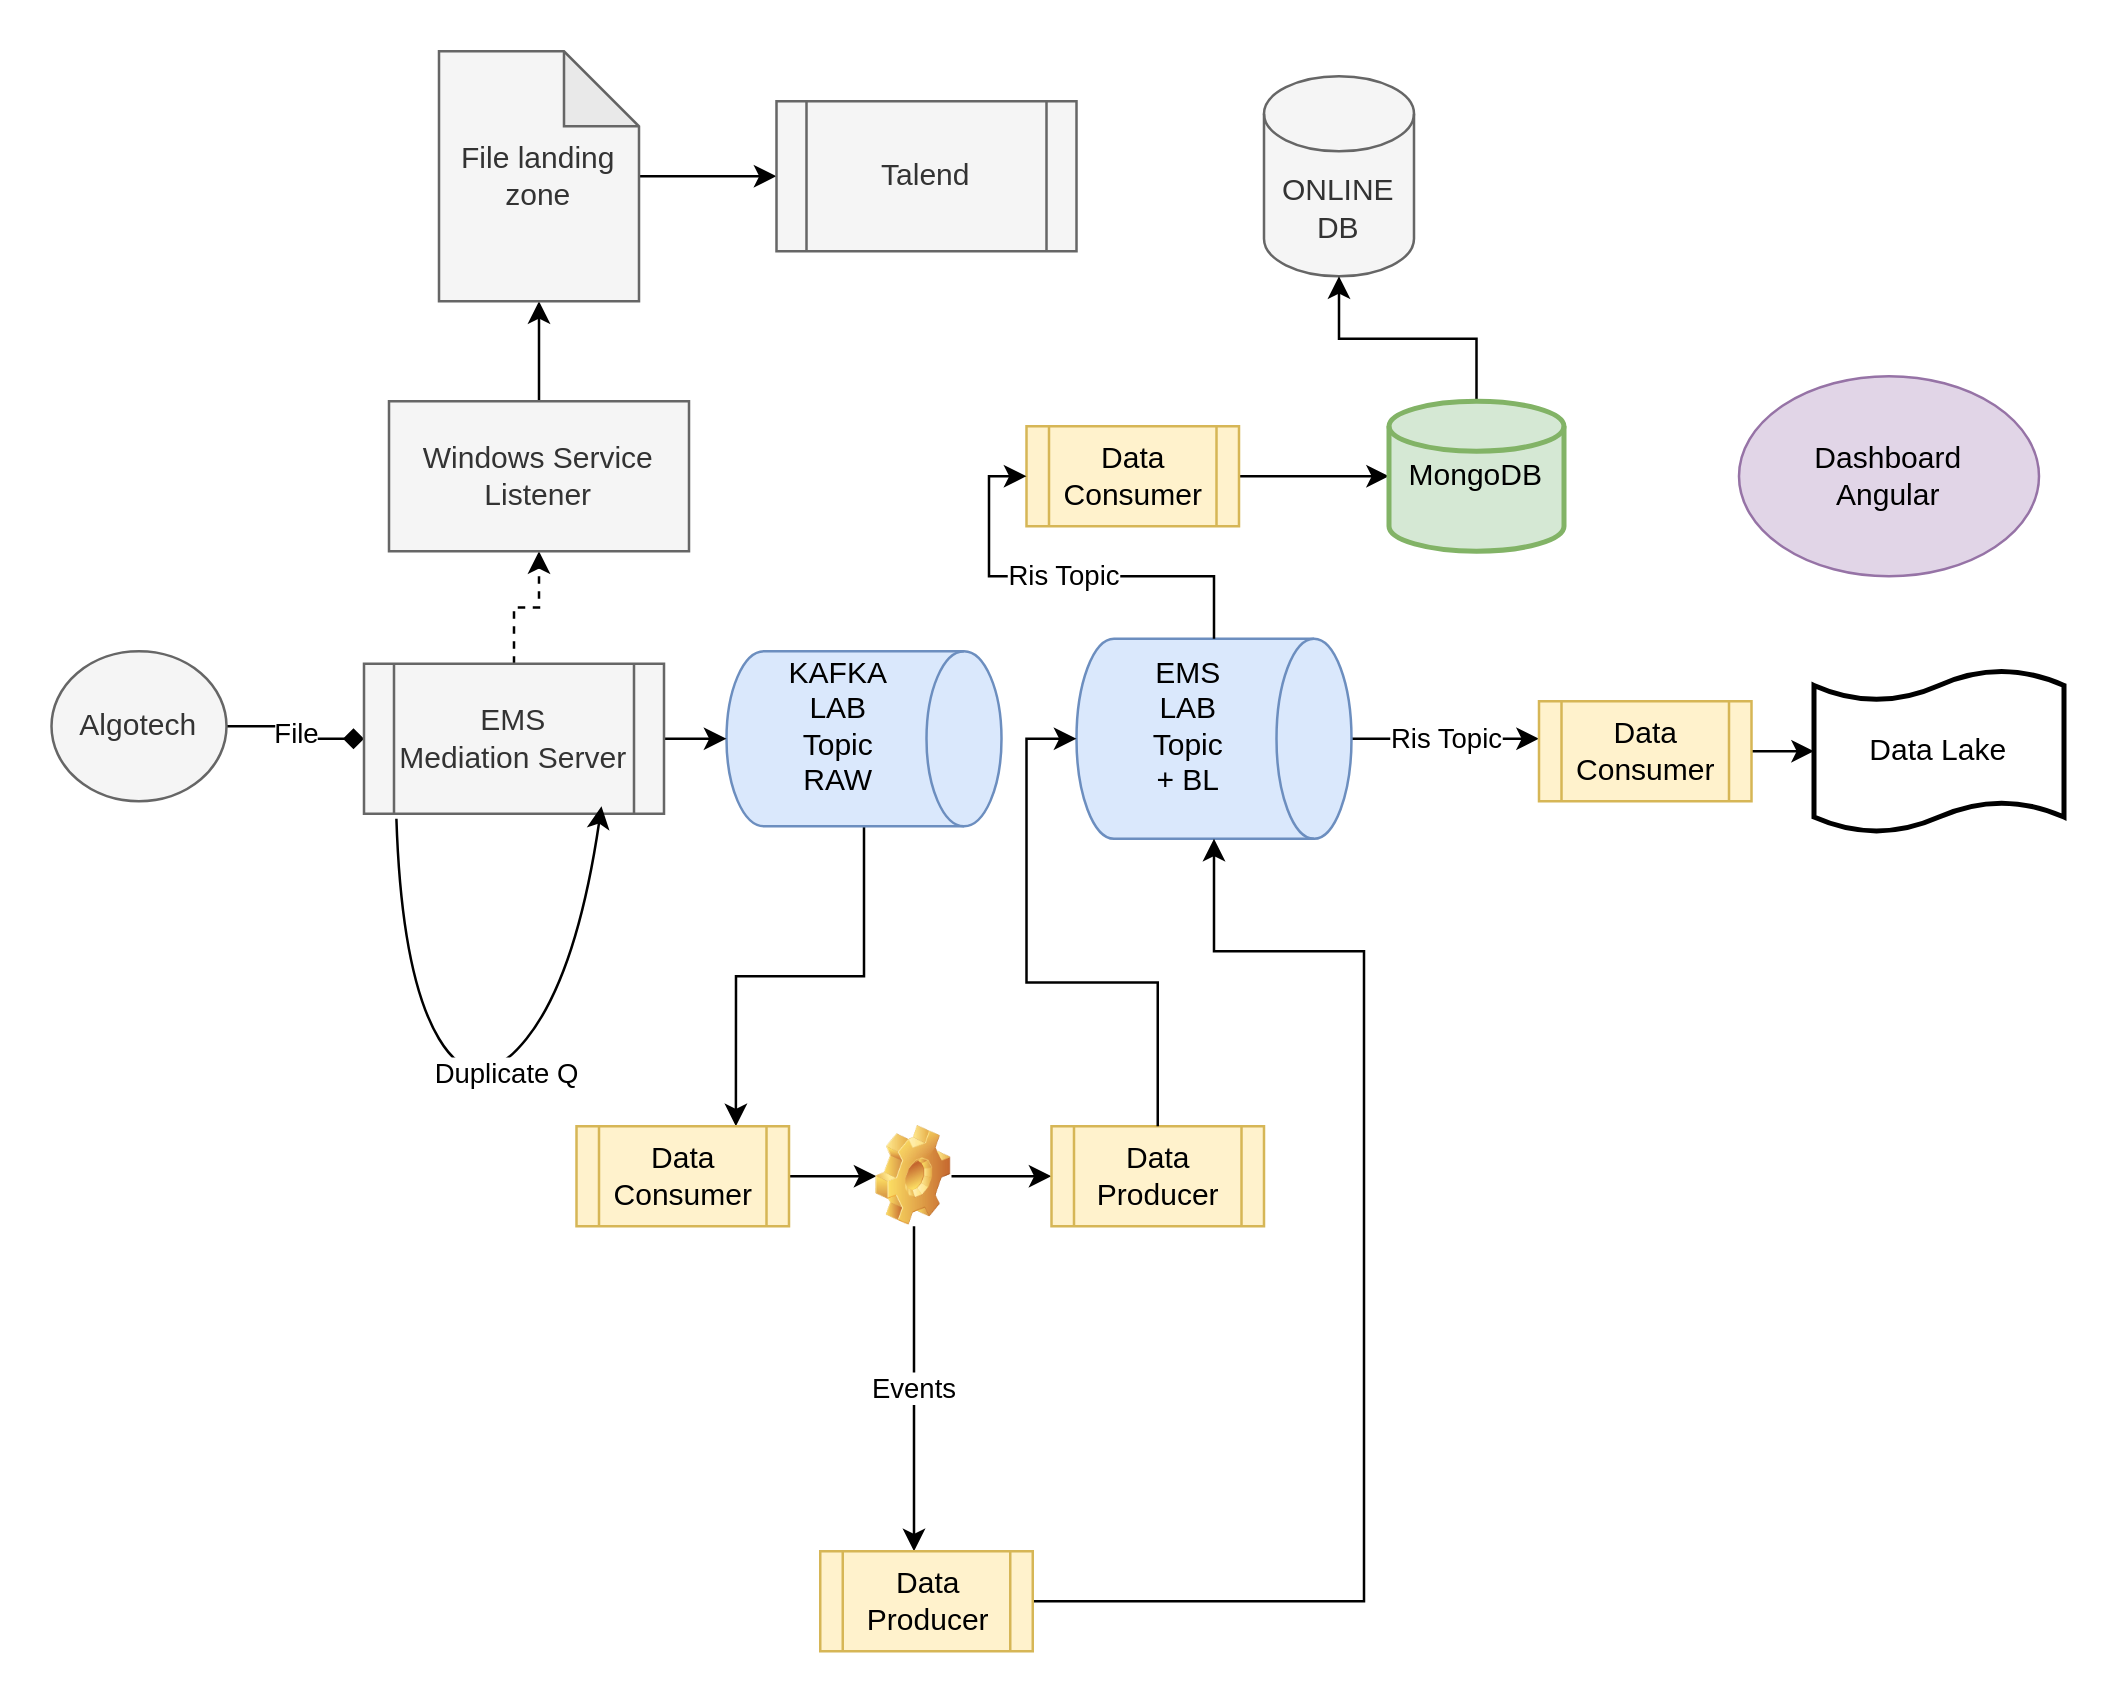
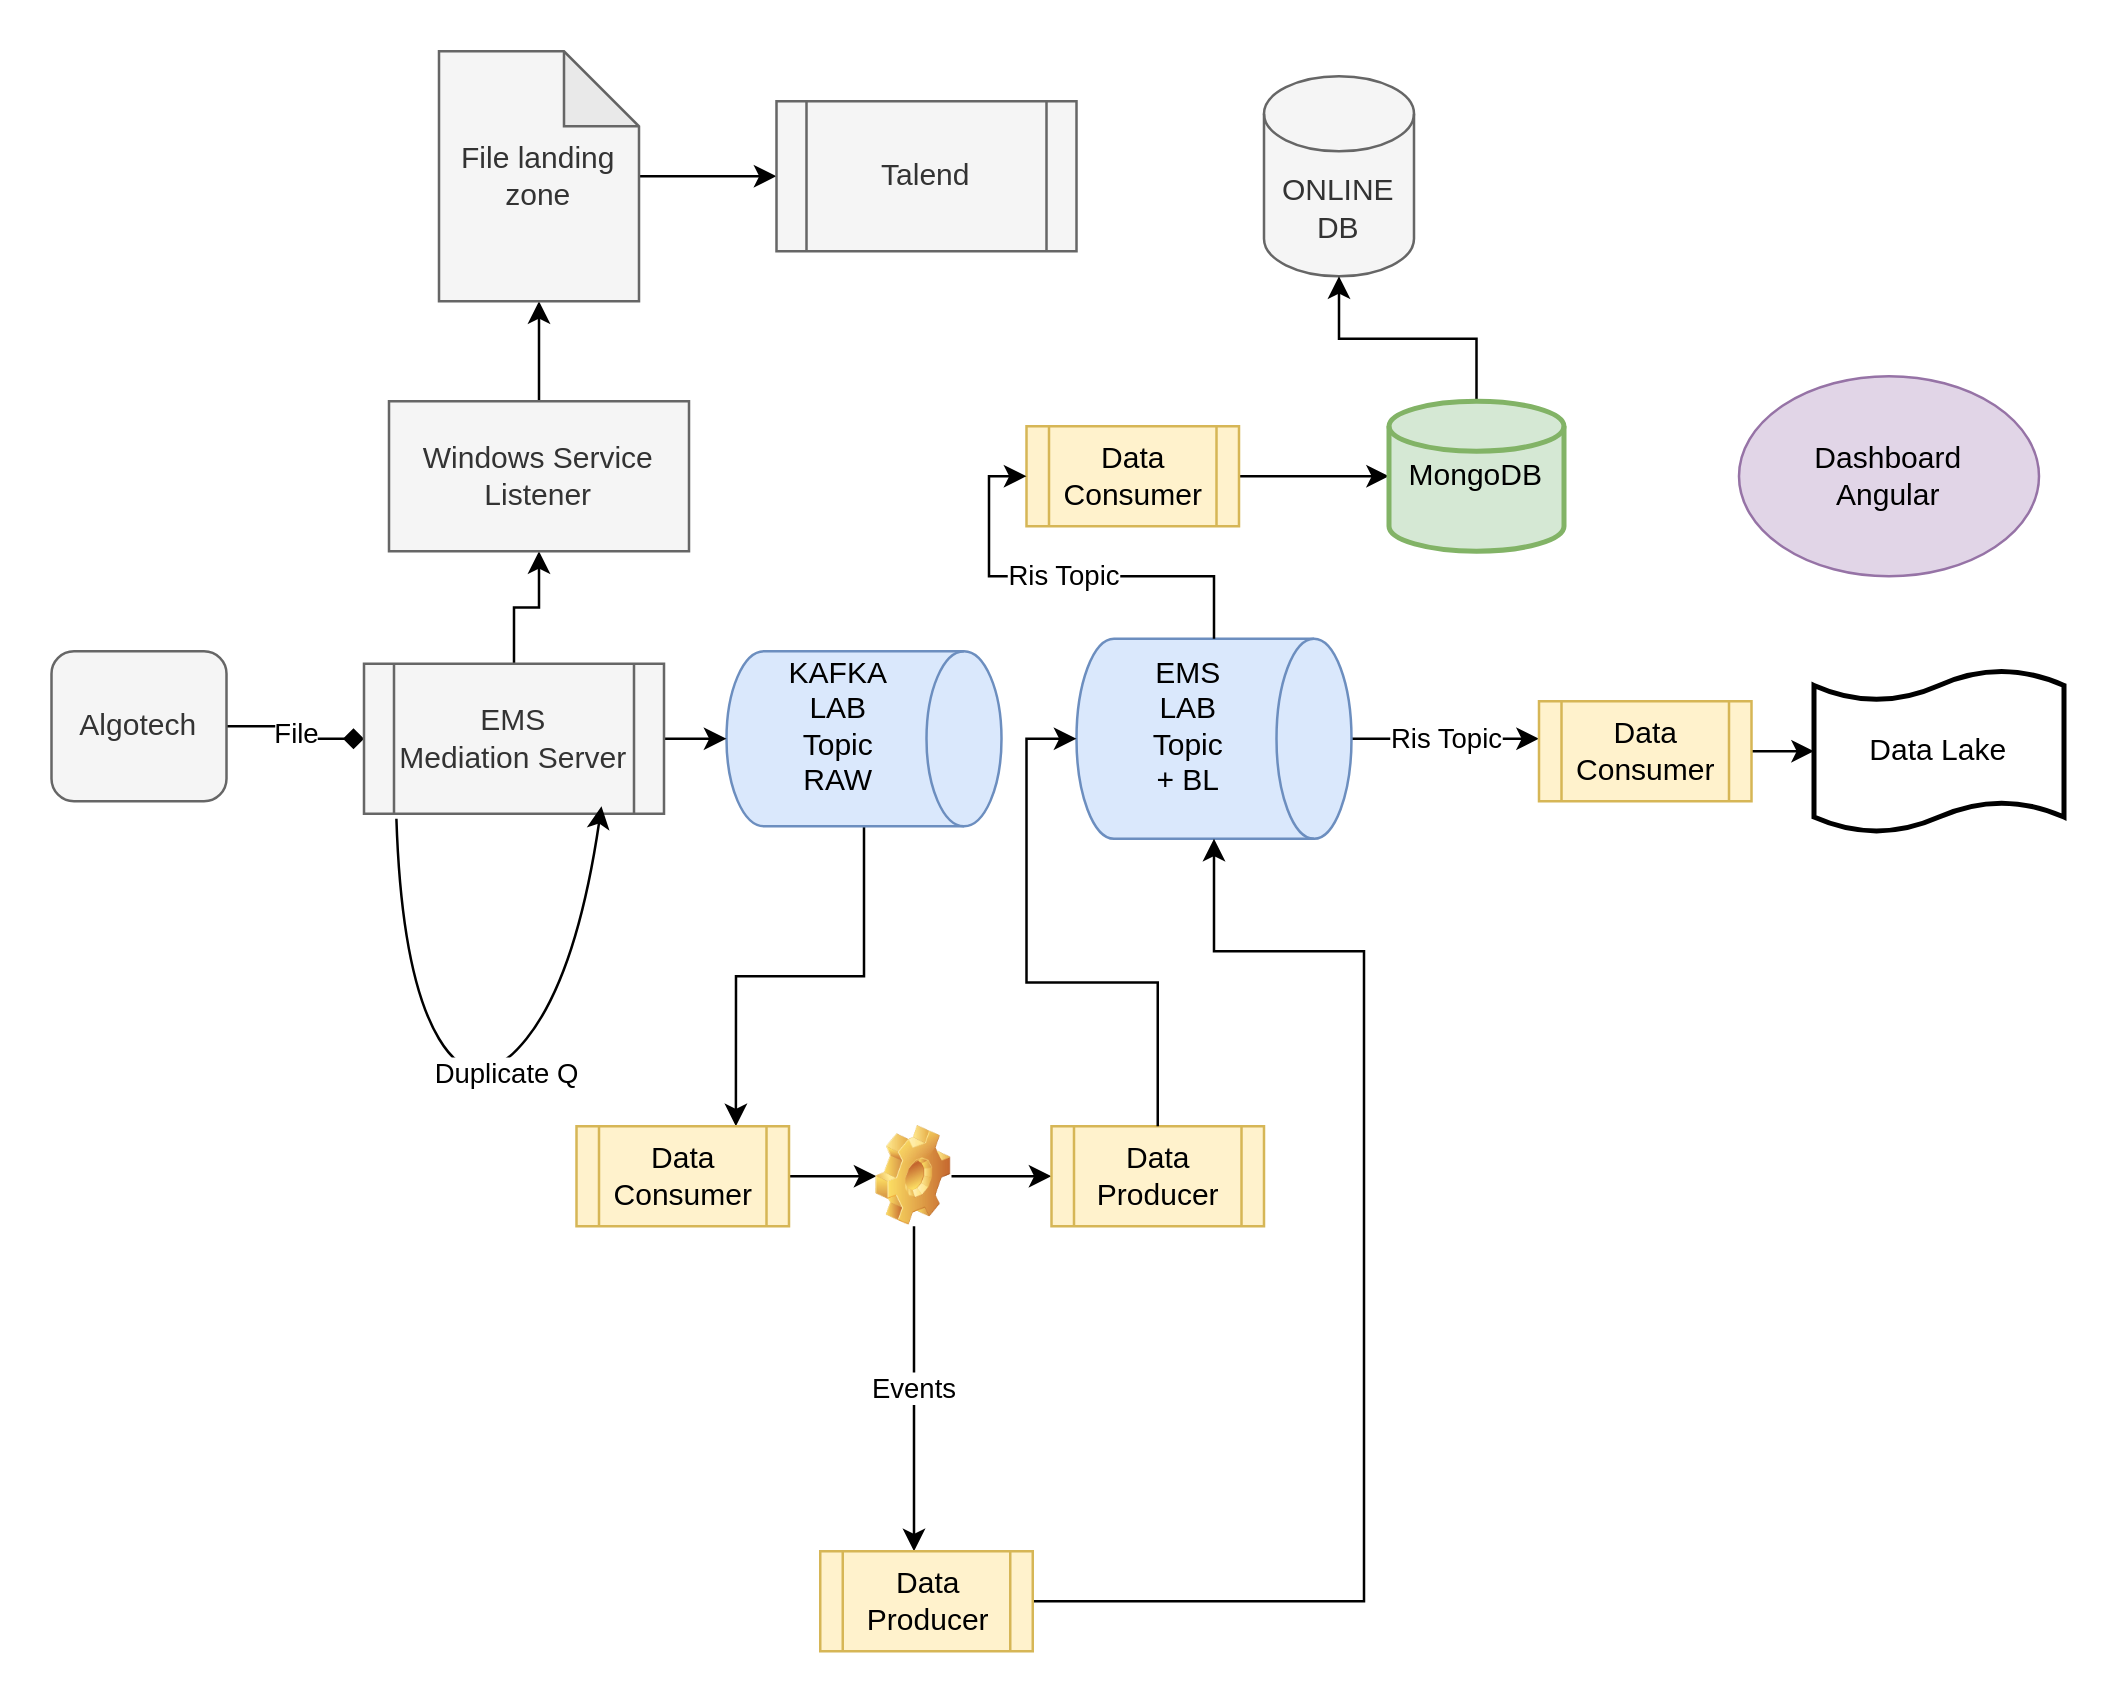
(523, 608) -> (523, 608)
(139, 726) -> (139, 726)
